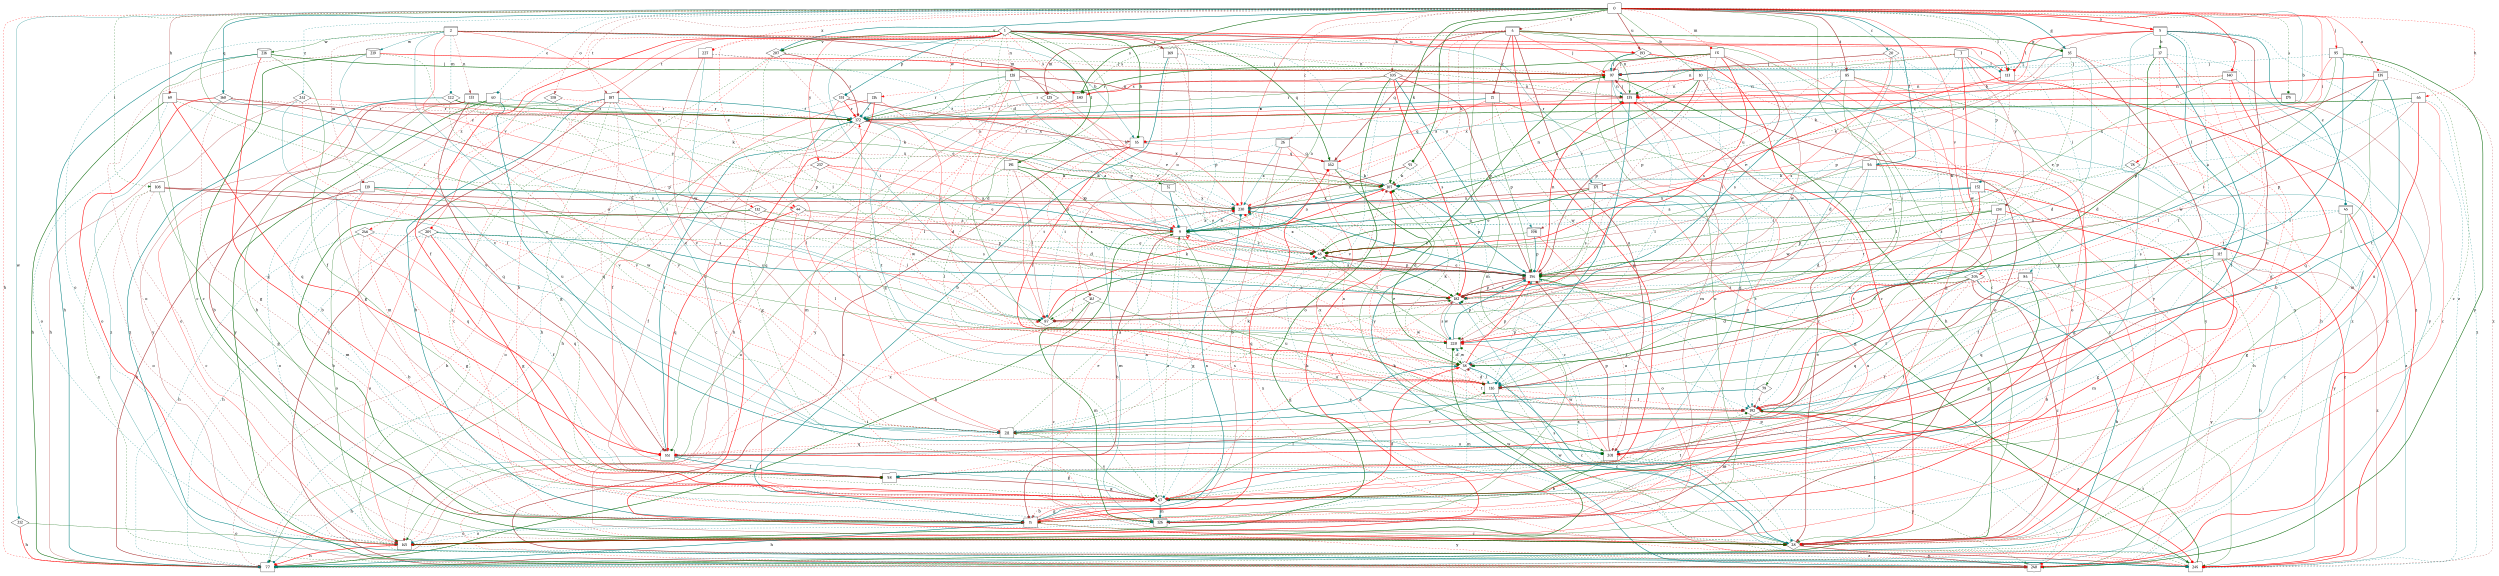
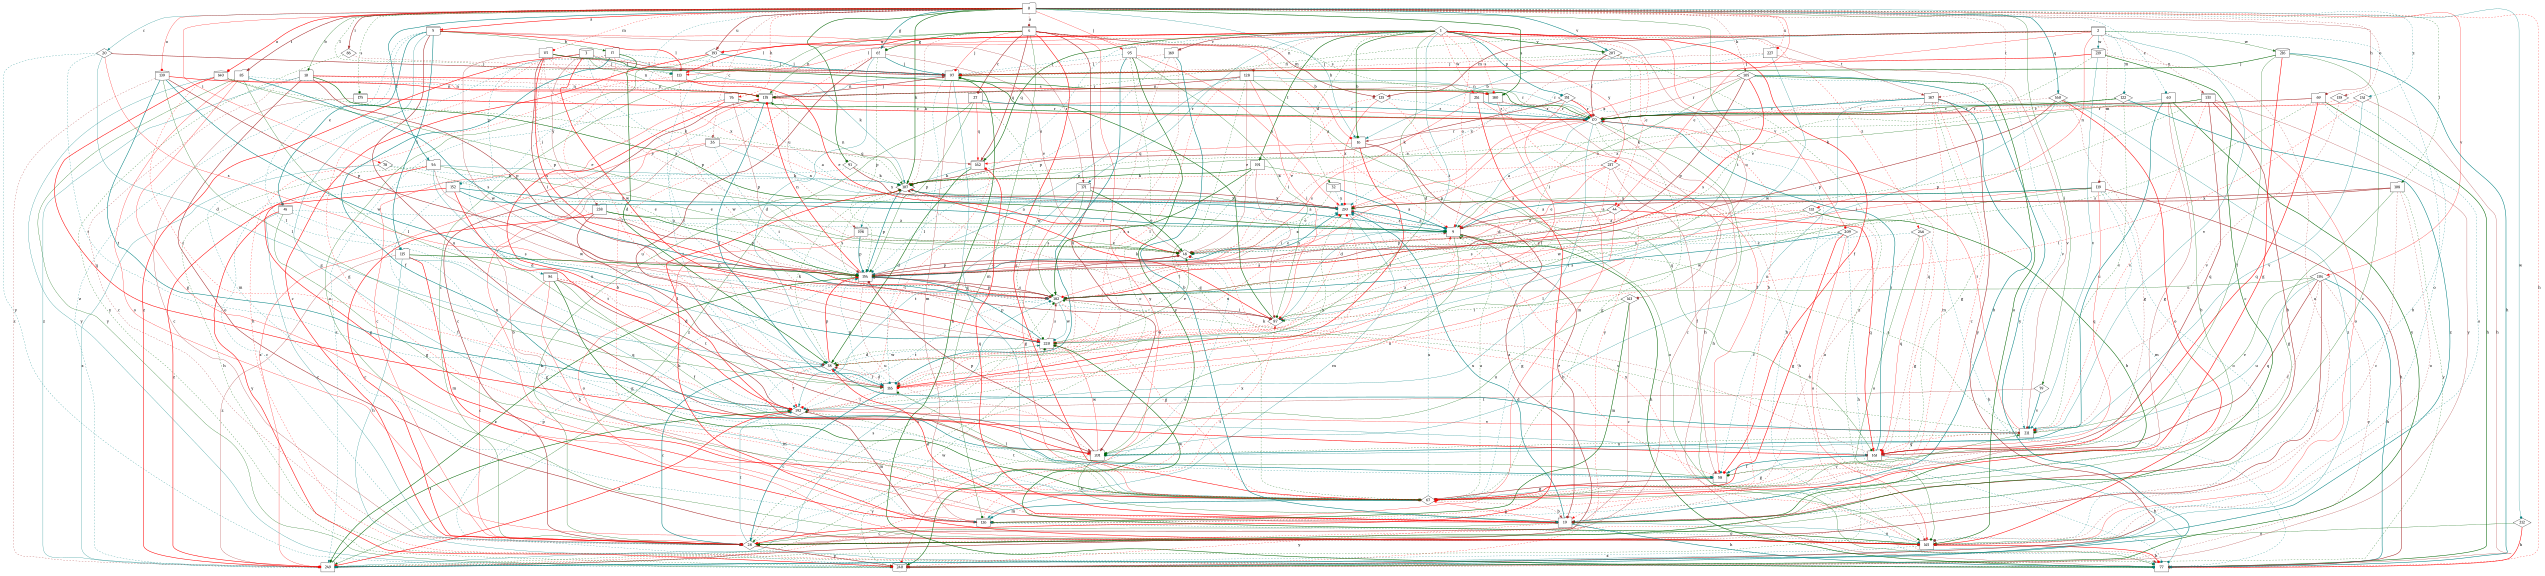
none -> (349, 53)
(2419, 98) -> (732, 98)
